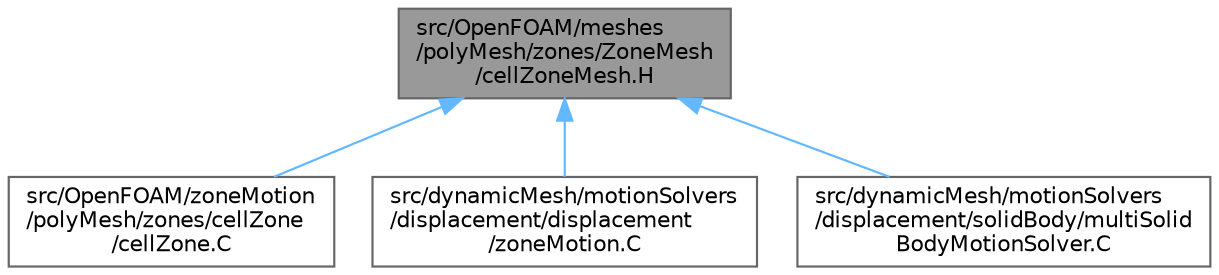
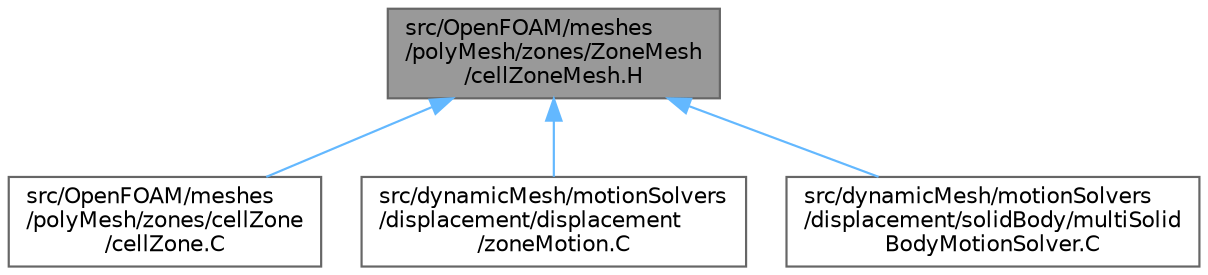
(172, 222) -> (165, 222)
